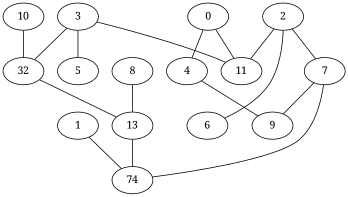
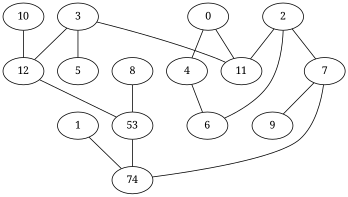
(23, 71) -> (23, 71)
(230, 98) -> (197, 98)
(132, 126) -> (132, 126)
